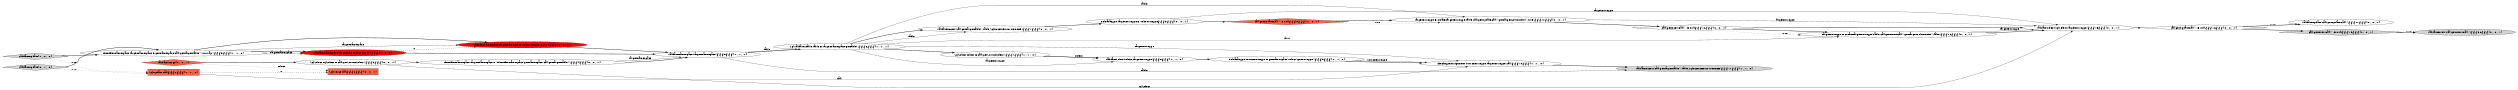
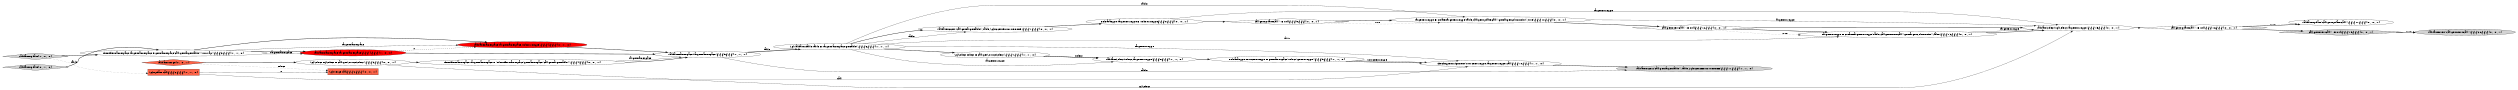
(1287, 22) -> (1287, 22)
(74, 62) -> (74, 62)
(94, 71) -> none
(263, 73) -> (263, 73)
